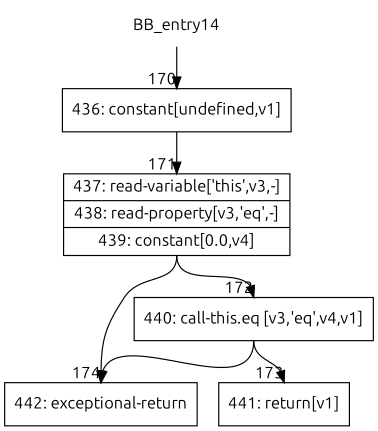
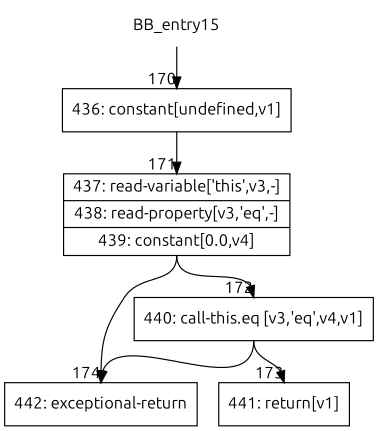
(177, 26) -> (177, 26)
